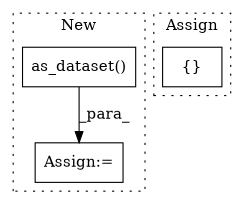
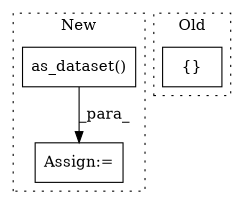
(192, 26) -> (192, 26)
